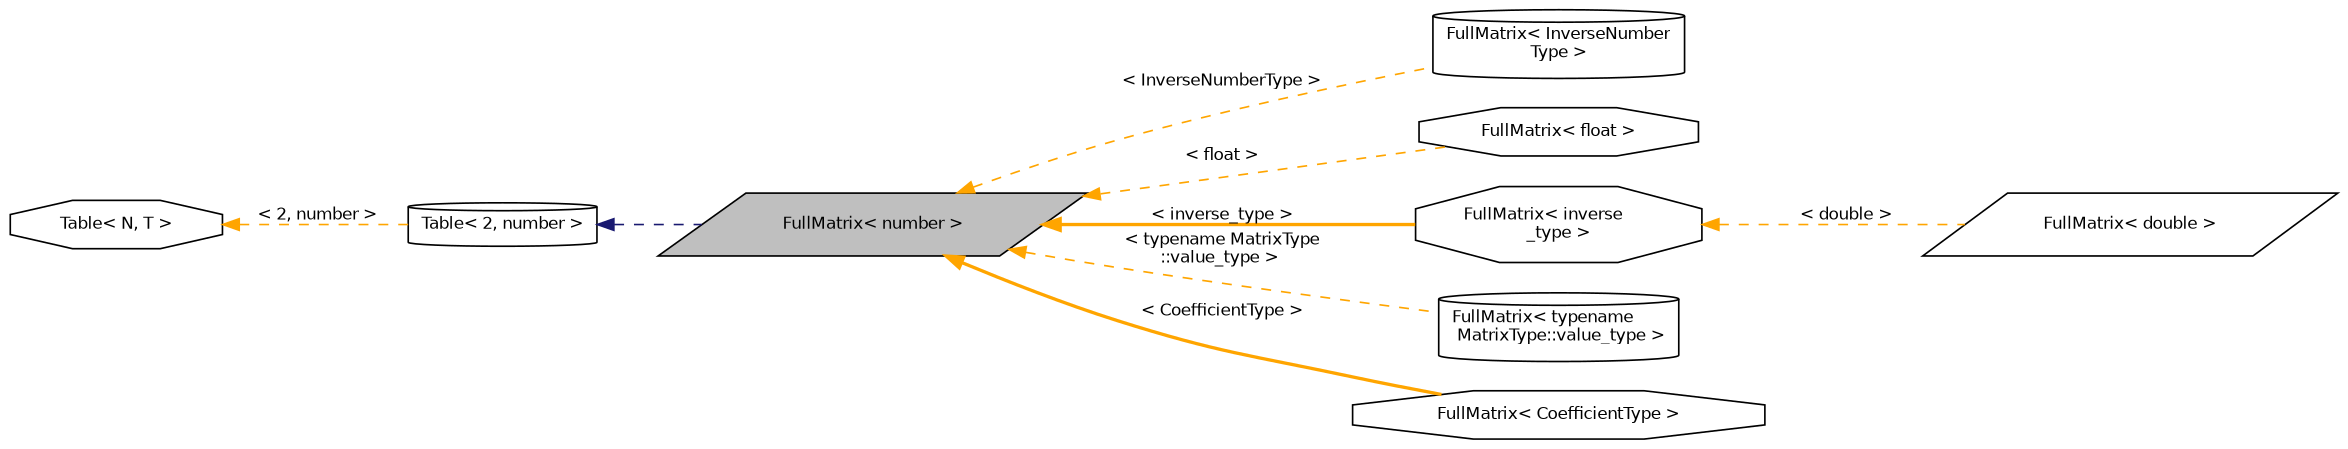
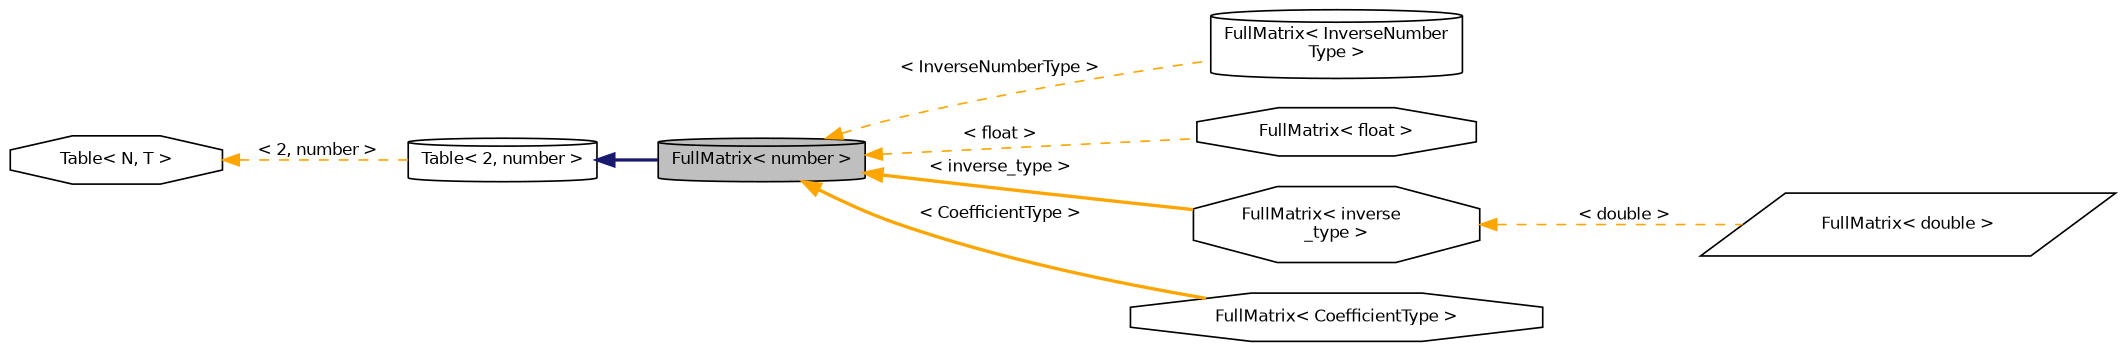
(658, 225) -> (636, 160)
(873, 225) -> (762, 160)
(1559, 327) -> none
